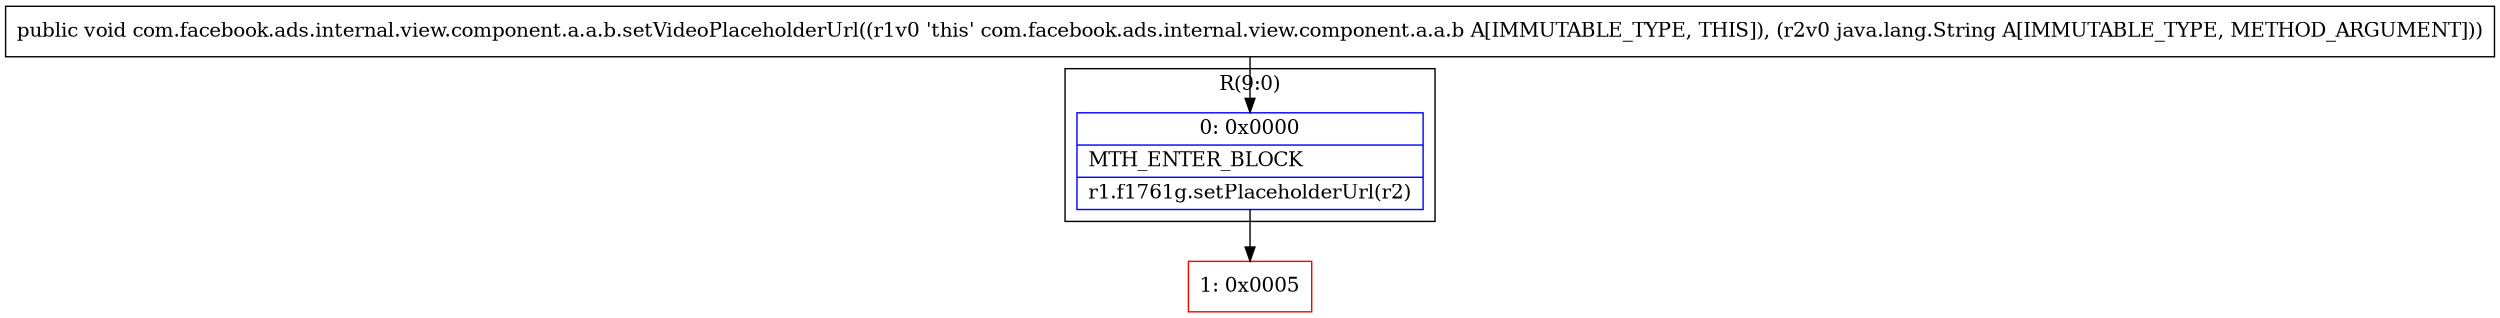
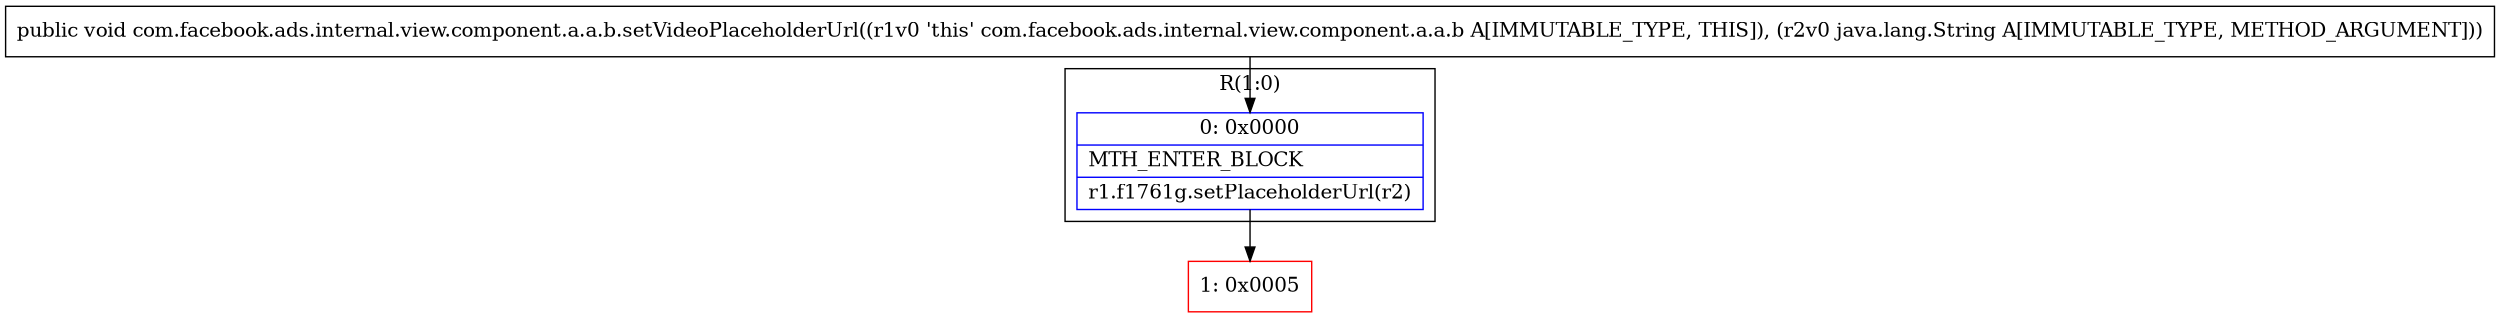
(1250, 85) -> (1250, 85)
